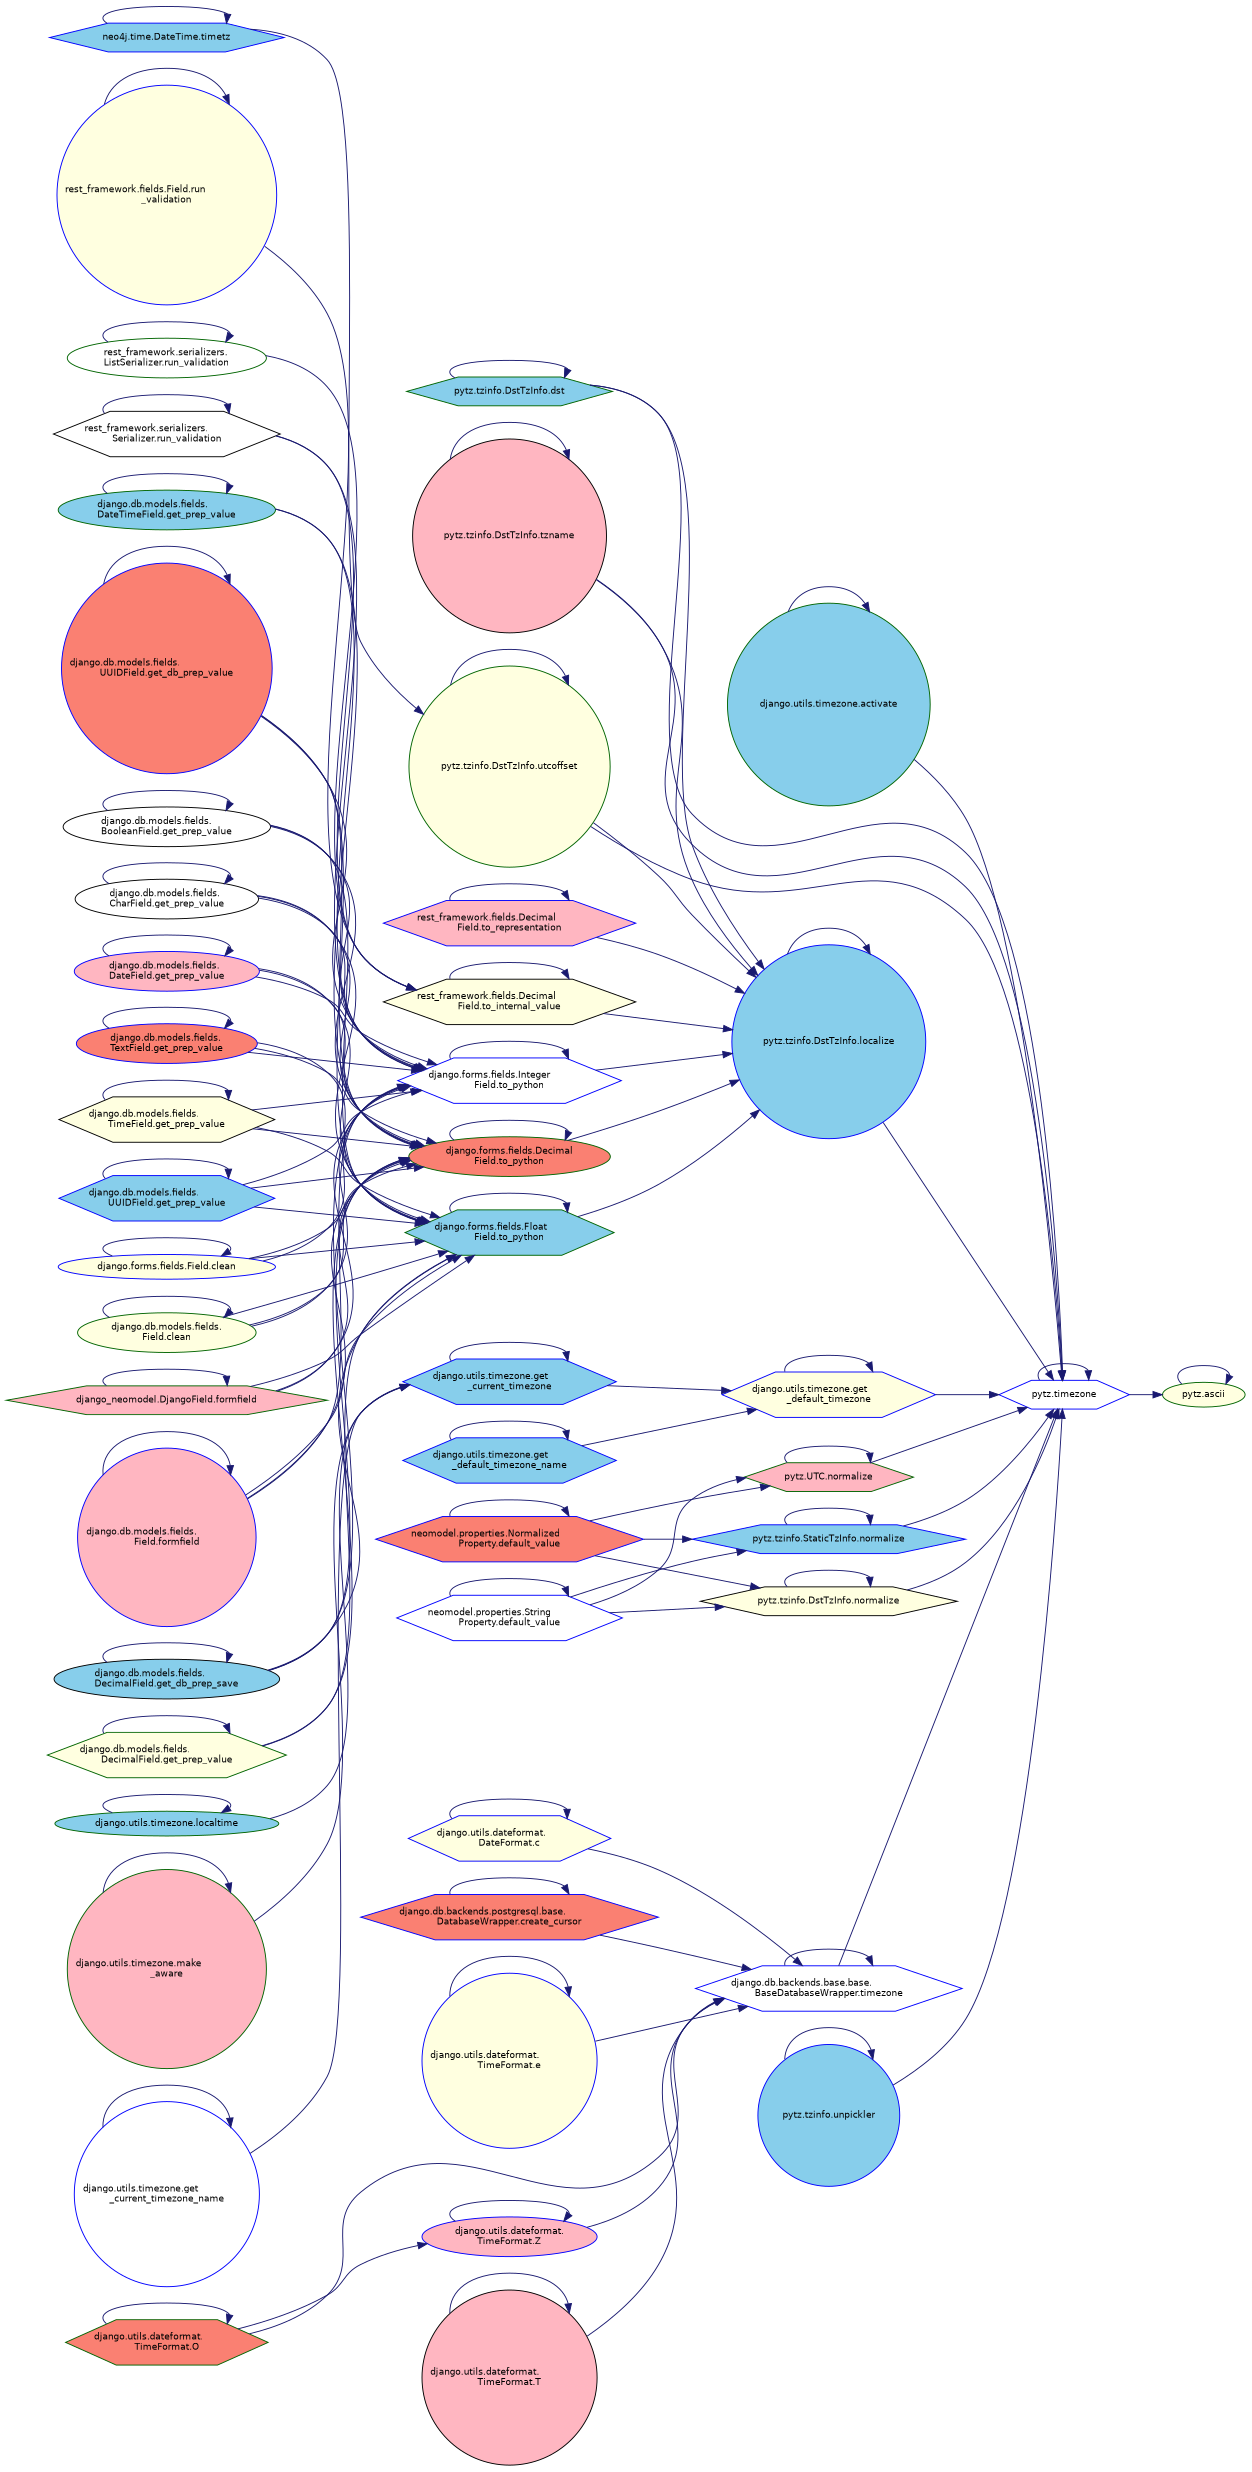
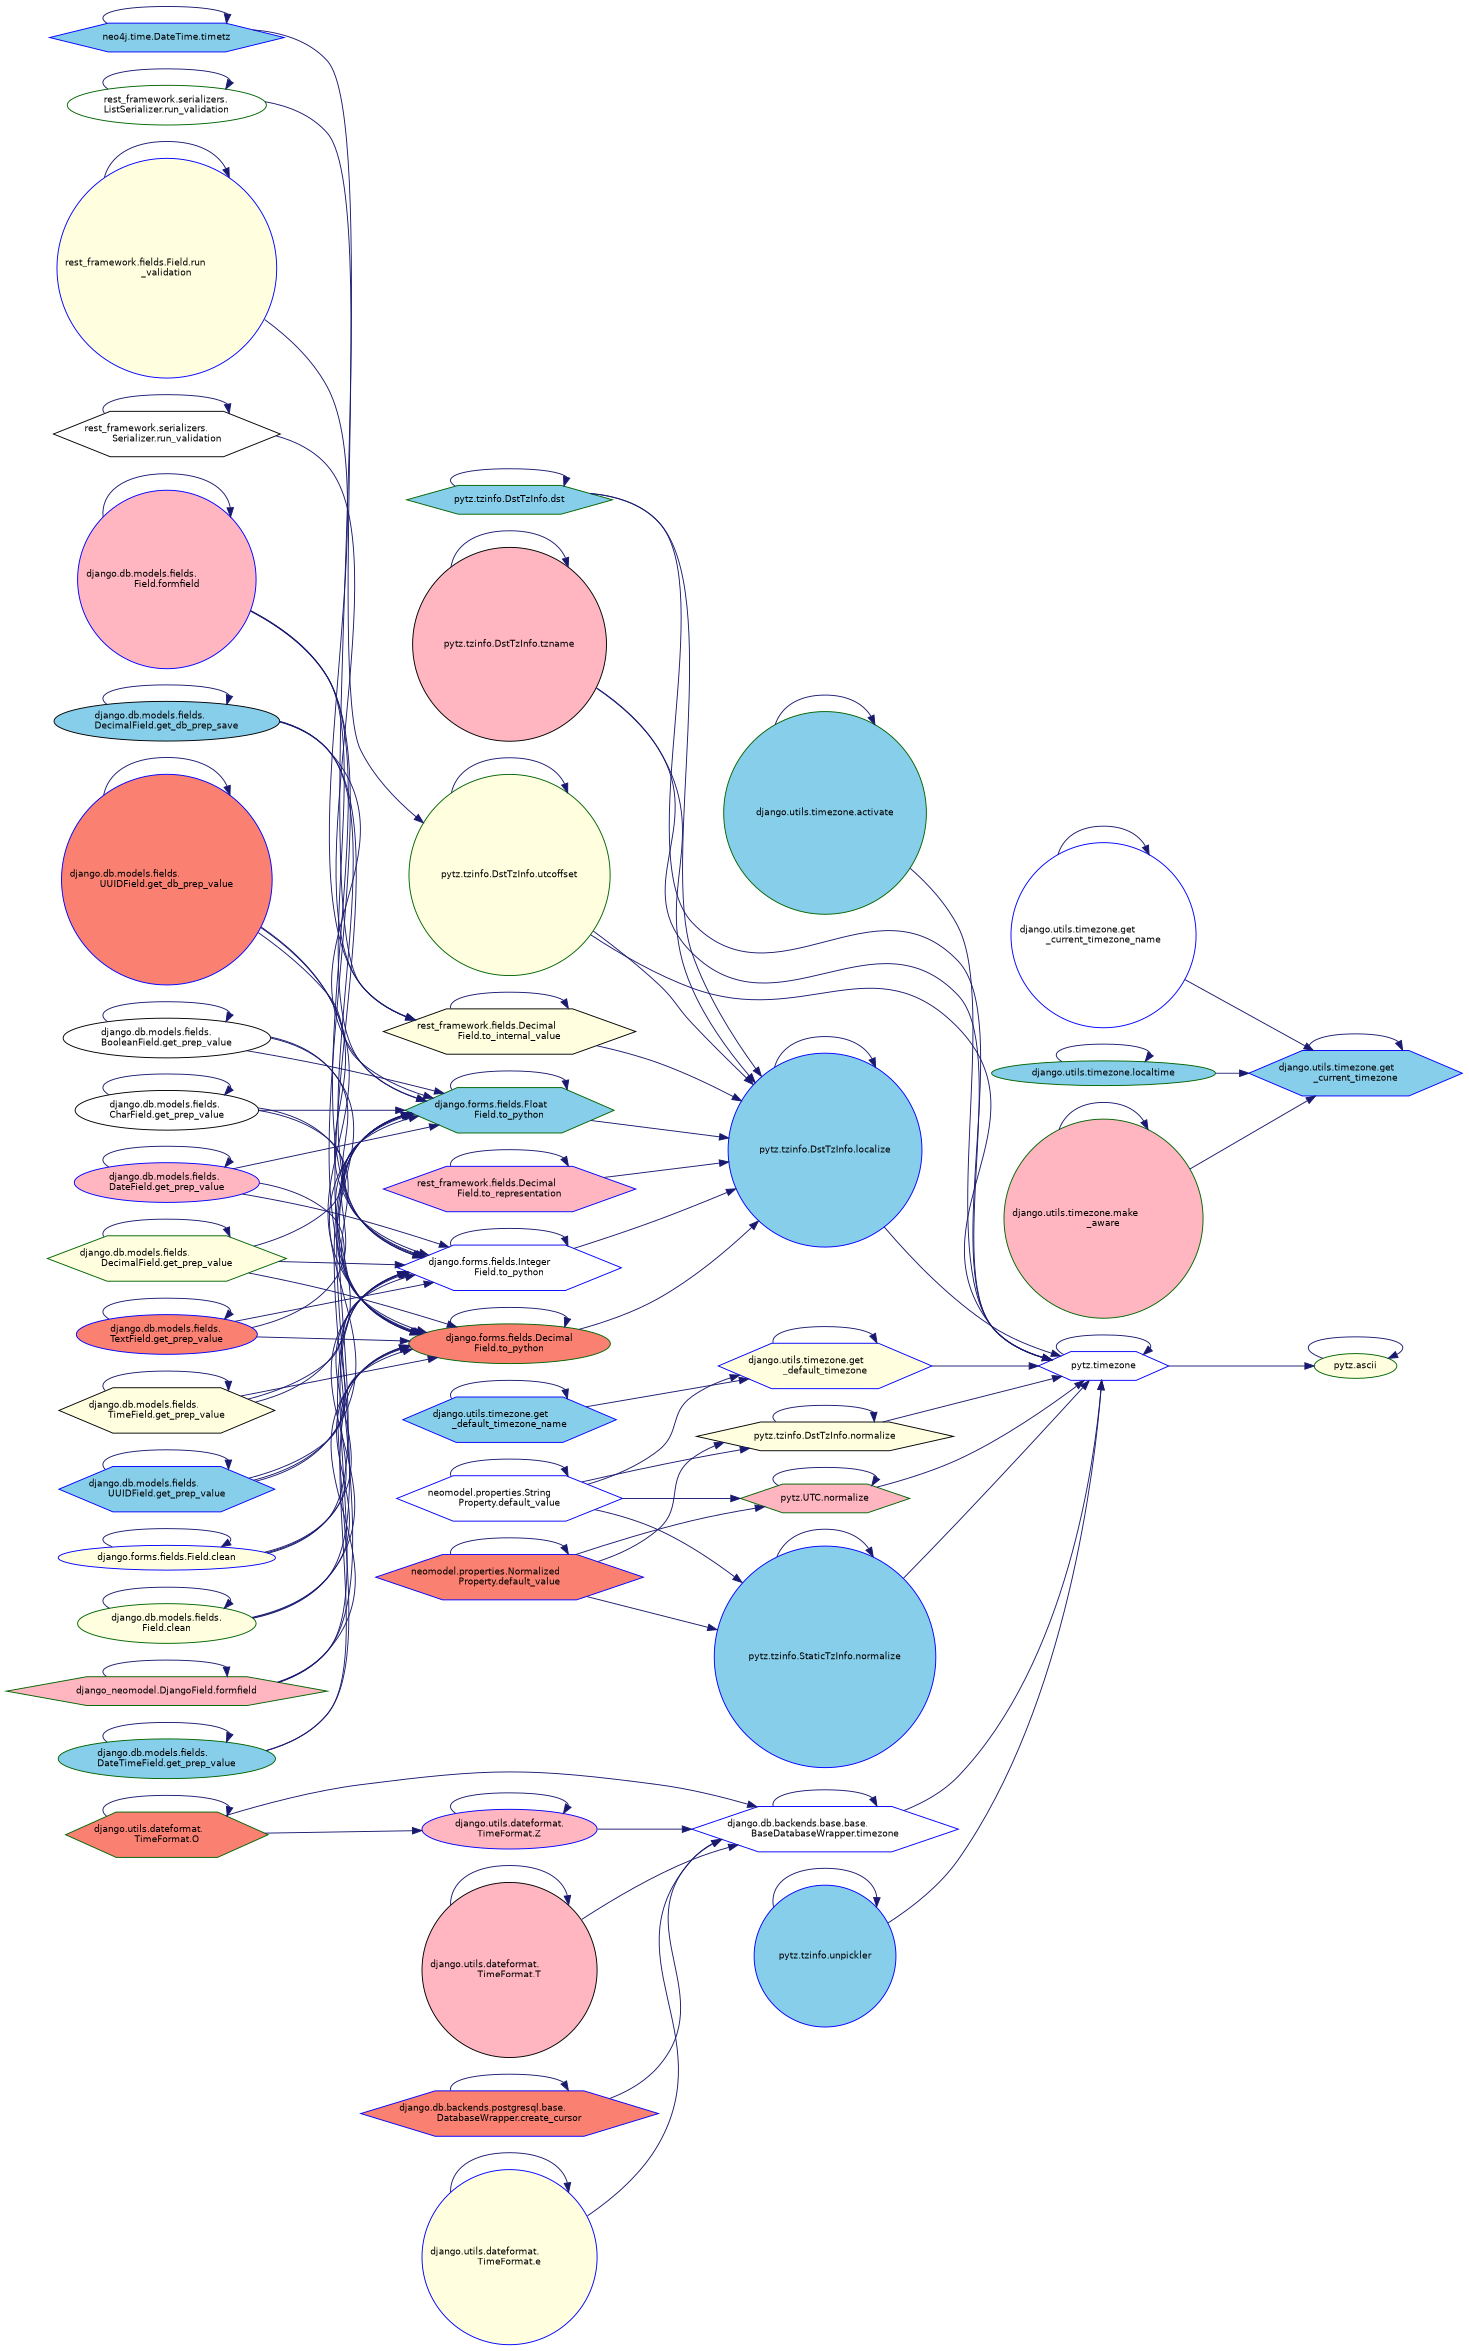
(346, 751) -> (328, 1263)
(664, 1388) -> (668, 1440)
(829, 1539) -> (825, 1657)
(510, 1838) -> none
